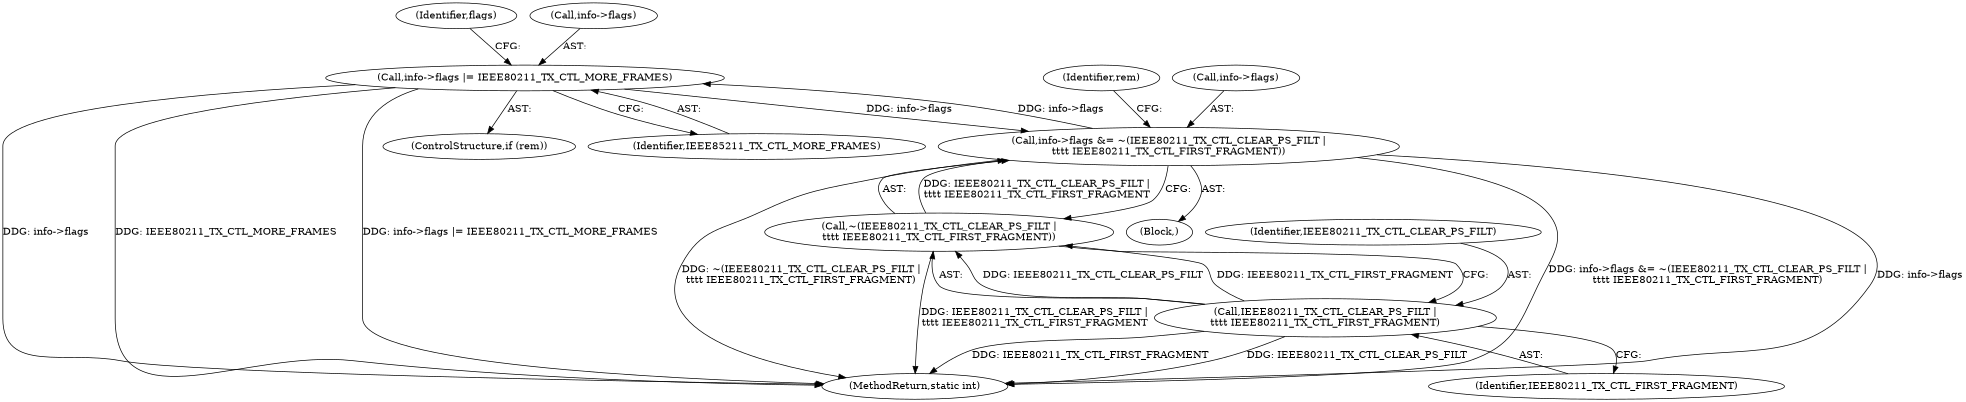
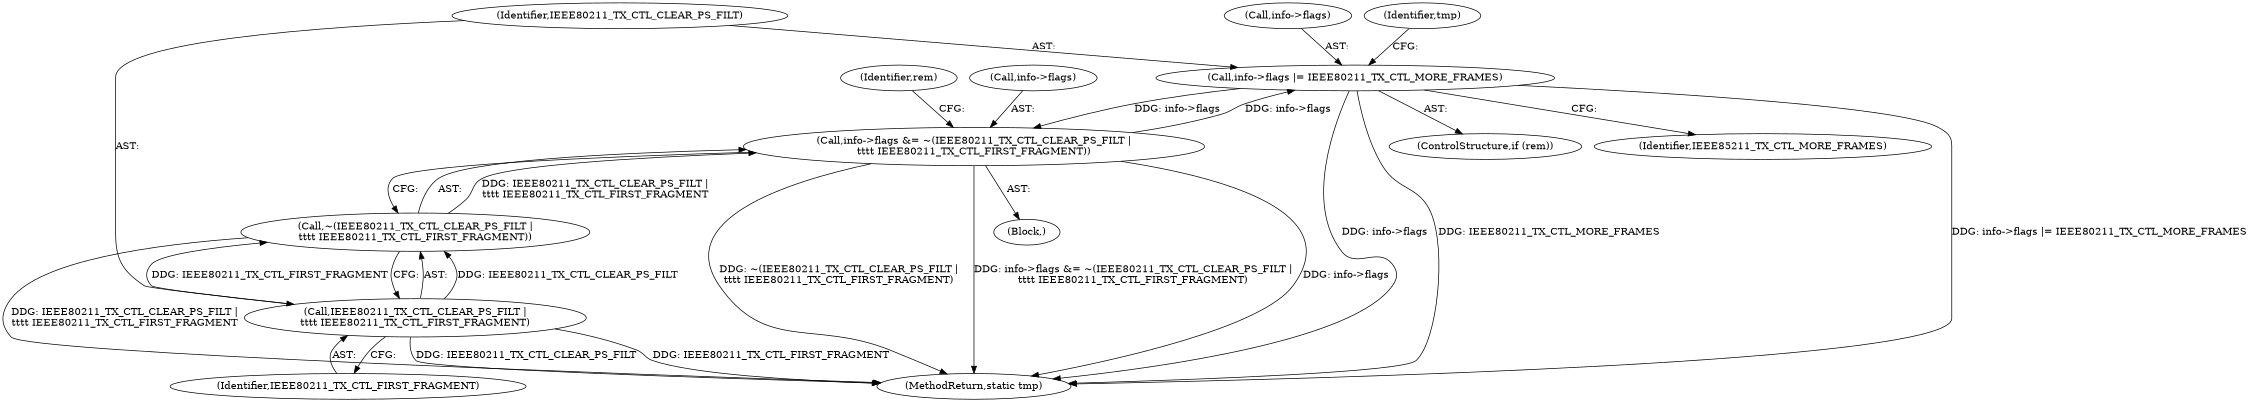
(456, 16) -> (1422, 16)
(665, 109) -> (980, 46)
(915, 386) -> (974, 386)
